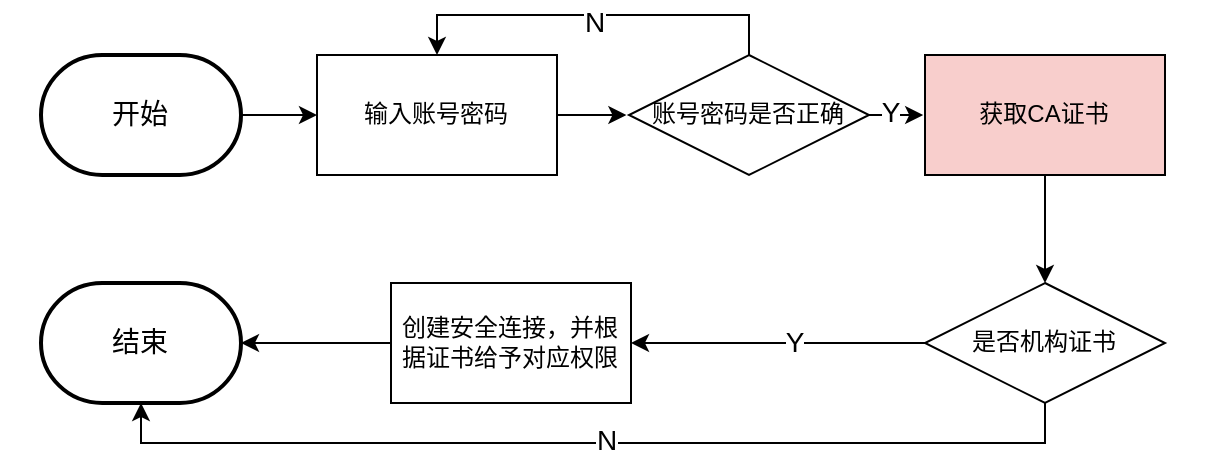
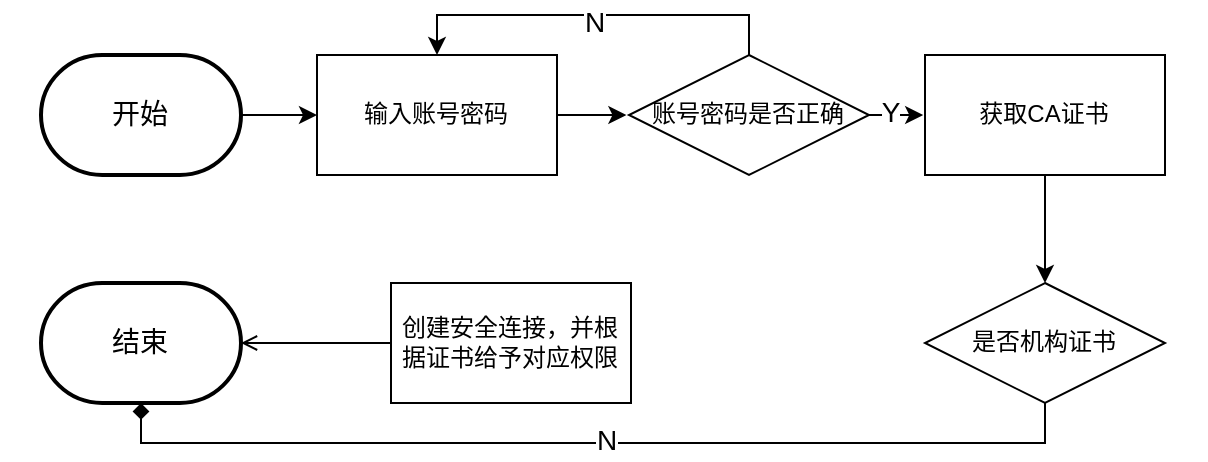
(1045, 115) -> (1045, 115)
(256, 343) -> (253, 343)
(785, 343) -> none
(141, 418) -> (141, 419)
